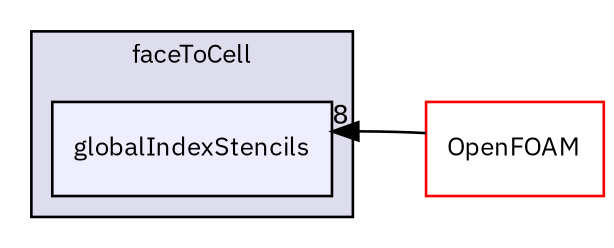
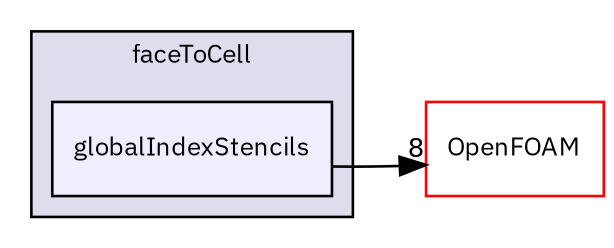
(392, 132) -> (369, 167)
